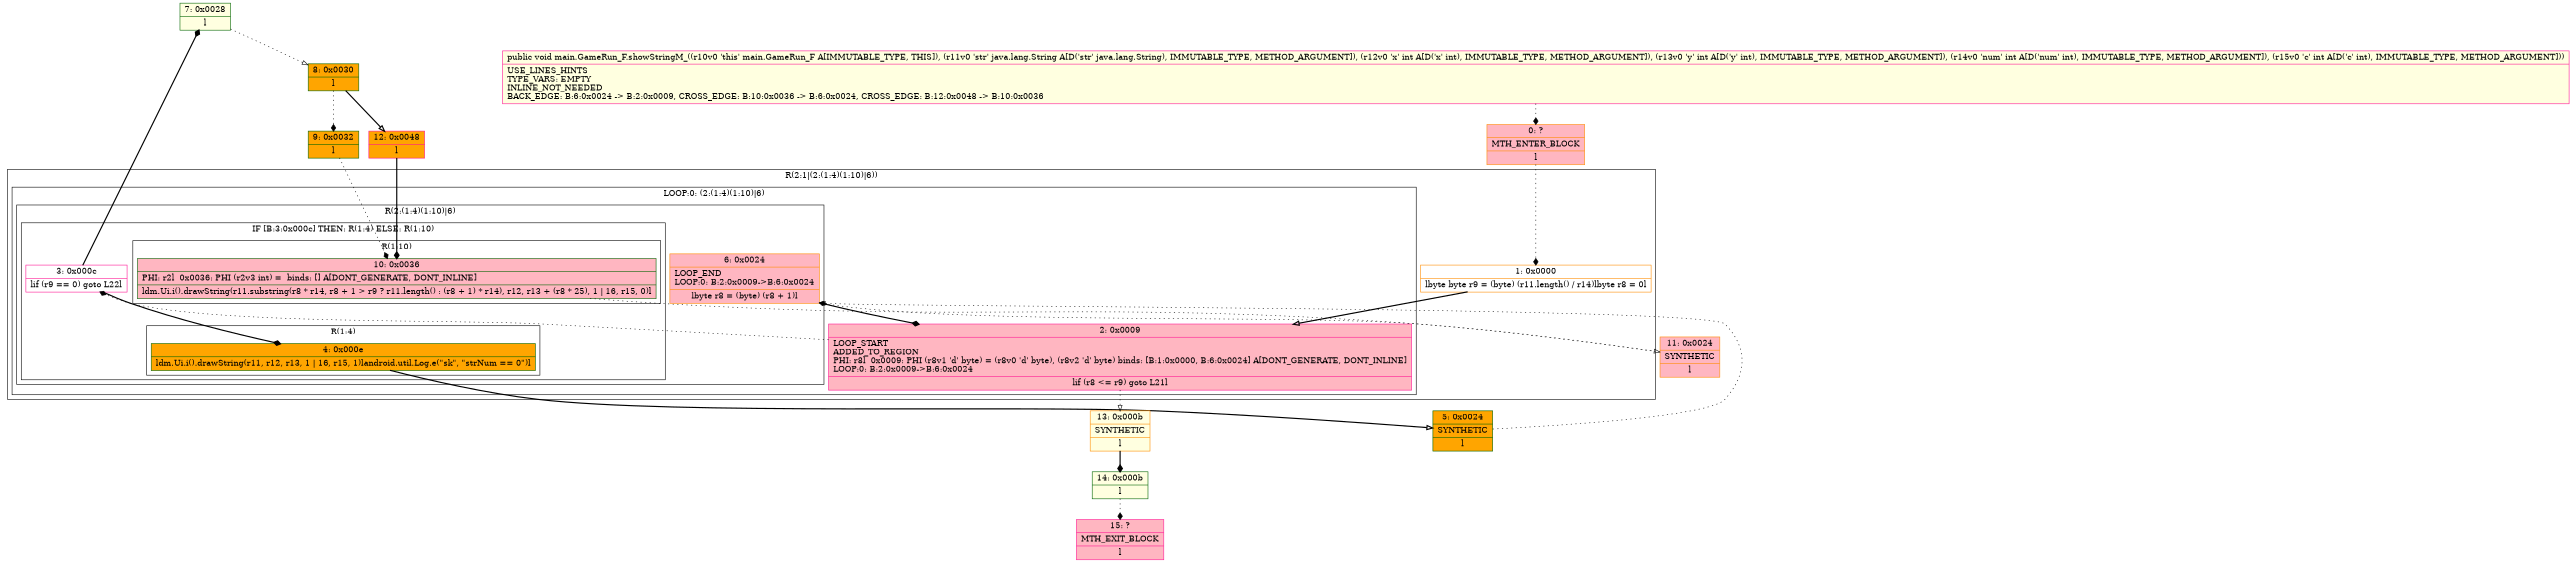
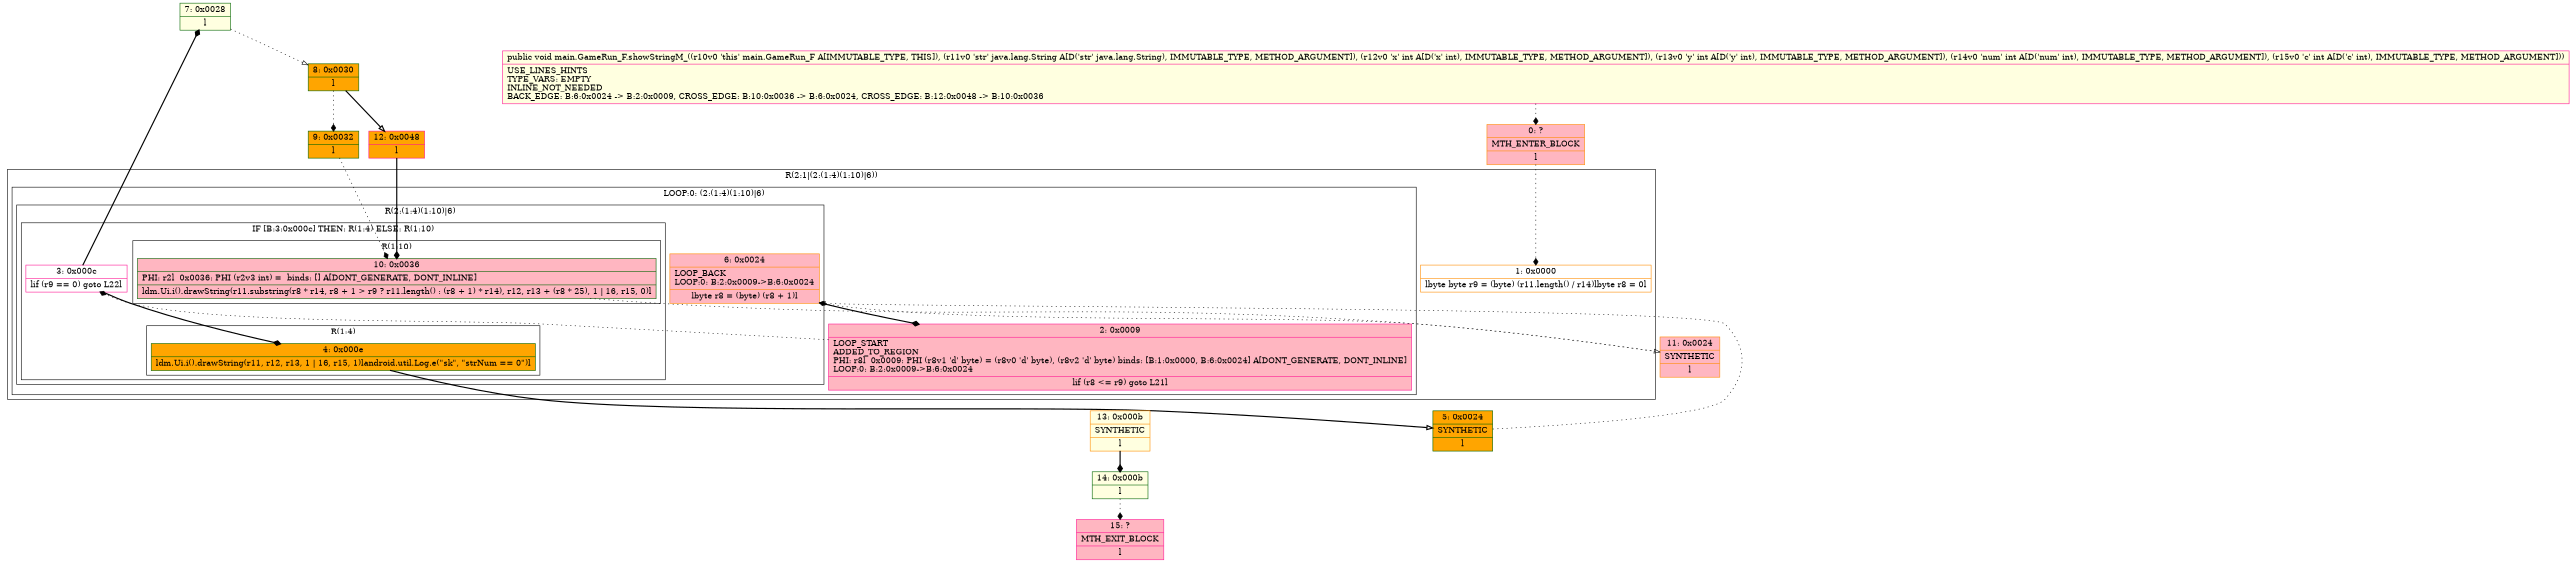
(698, 274) -> (700, 274)
(1392, 306) -> none
(1120, 398) -> none
